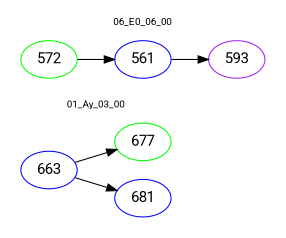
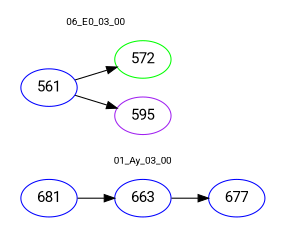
(143, 22) -> (96, 22)
(91, 59) -> (91, 75)
(237, 59) -> (143, 116)
(143, 142) -> (237, 198)
(91, 183) -> (91, 198)
